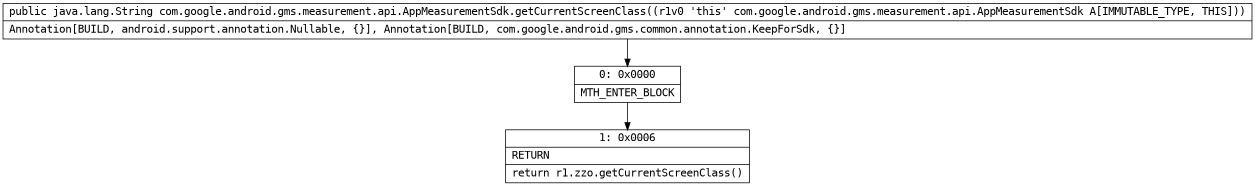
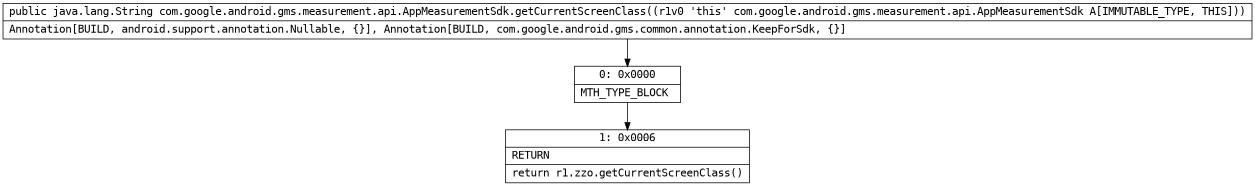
(628, 93) -> (624, 93)
